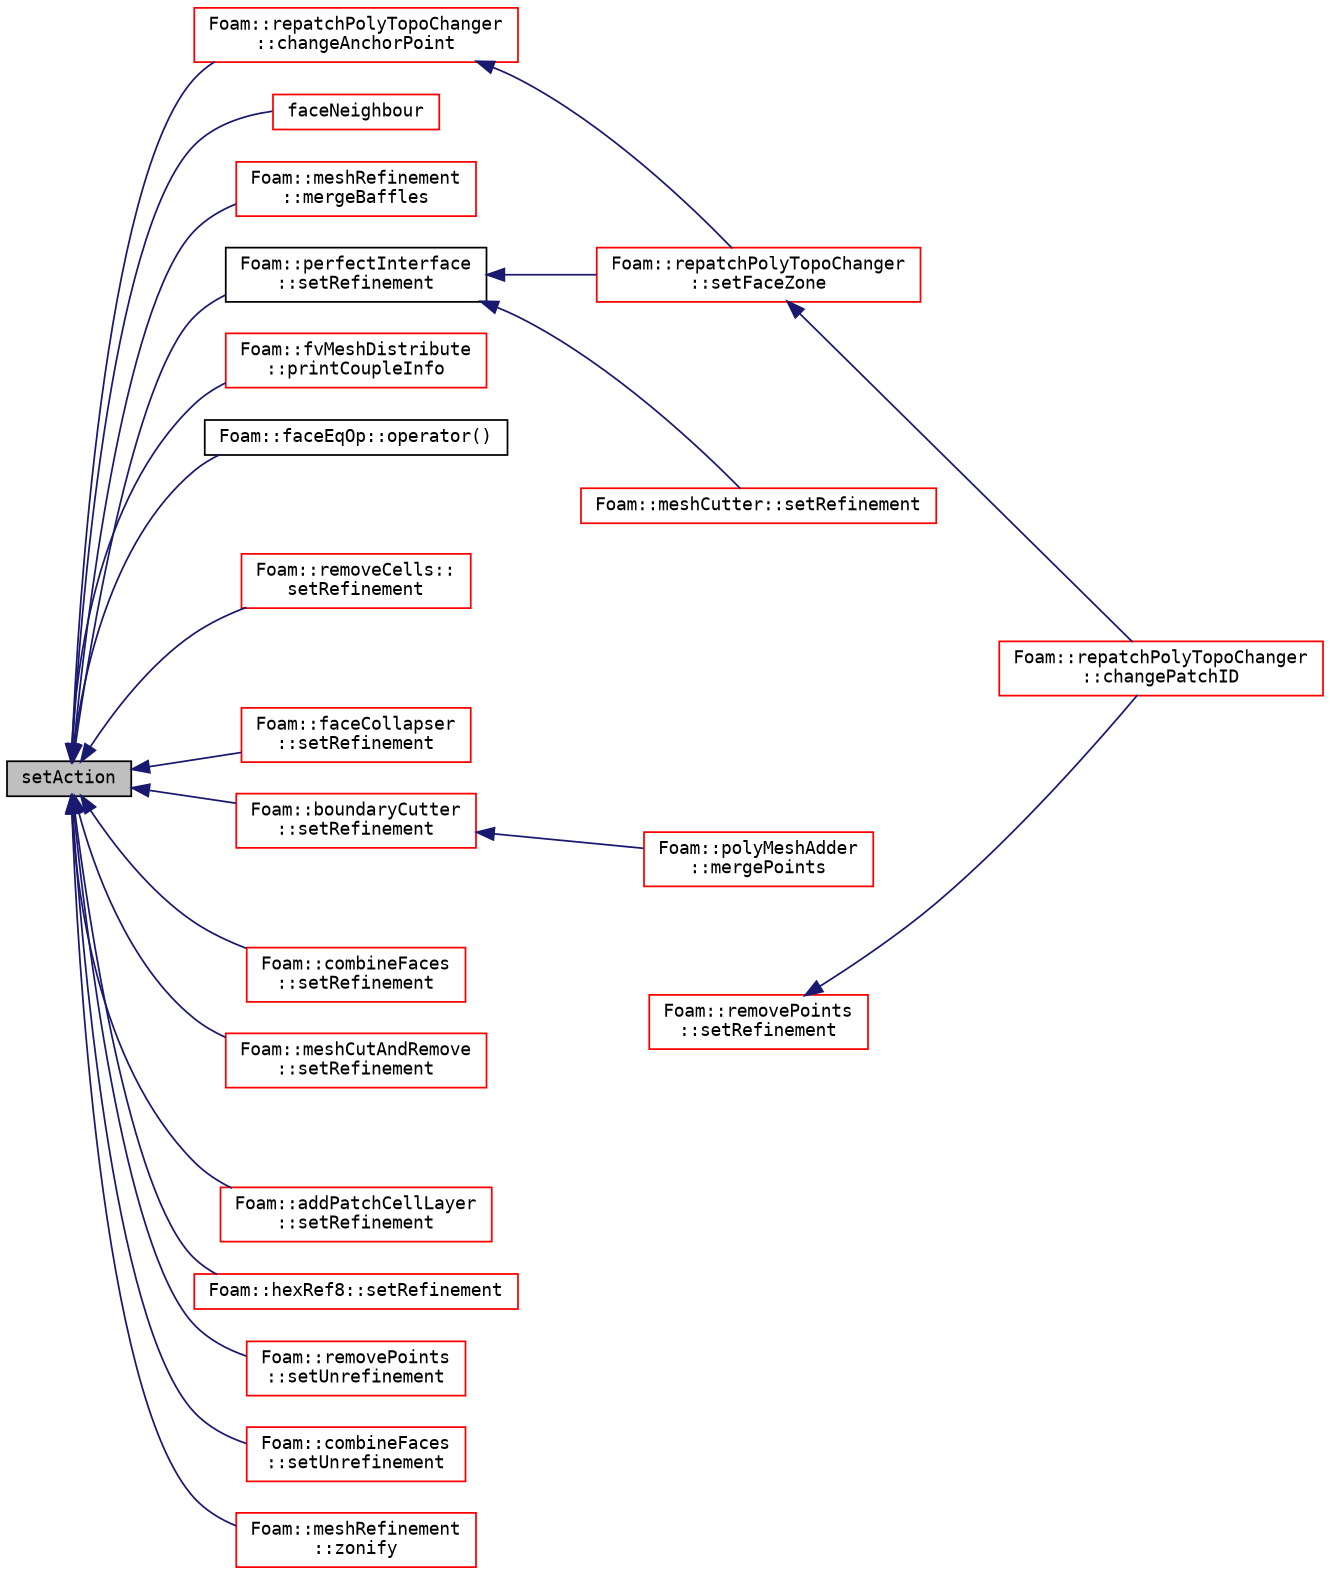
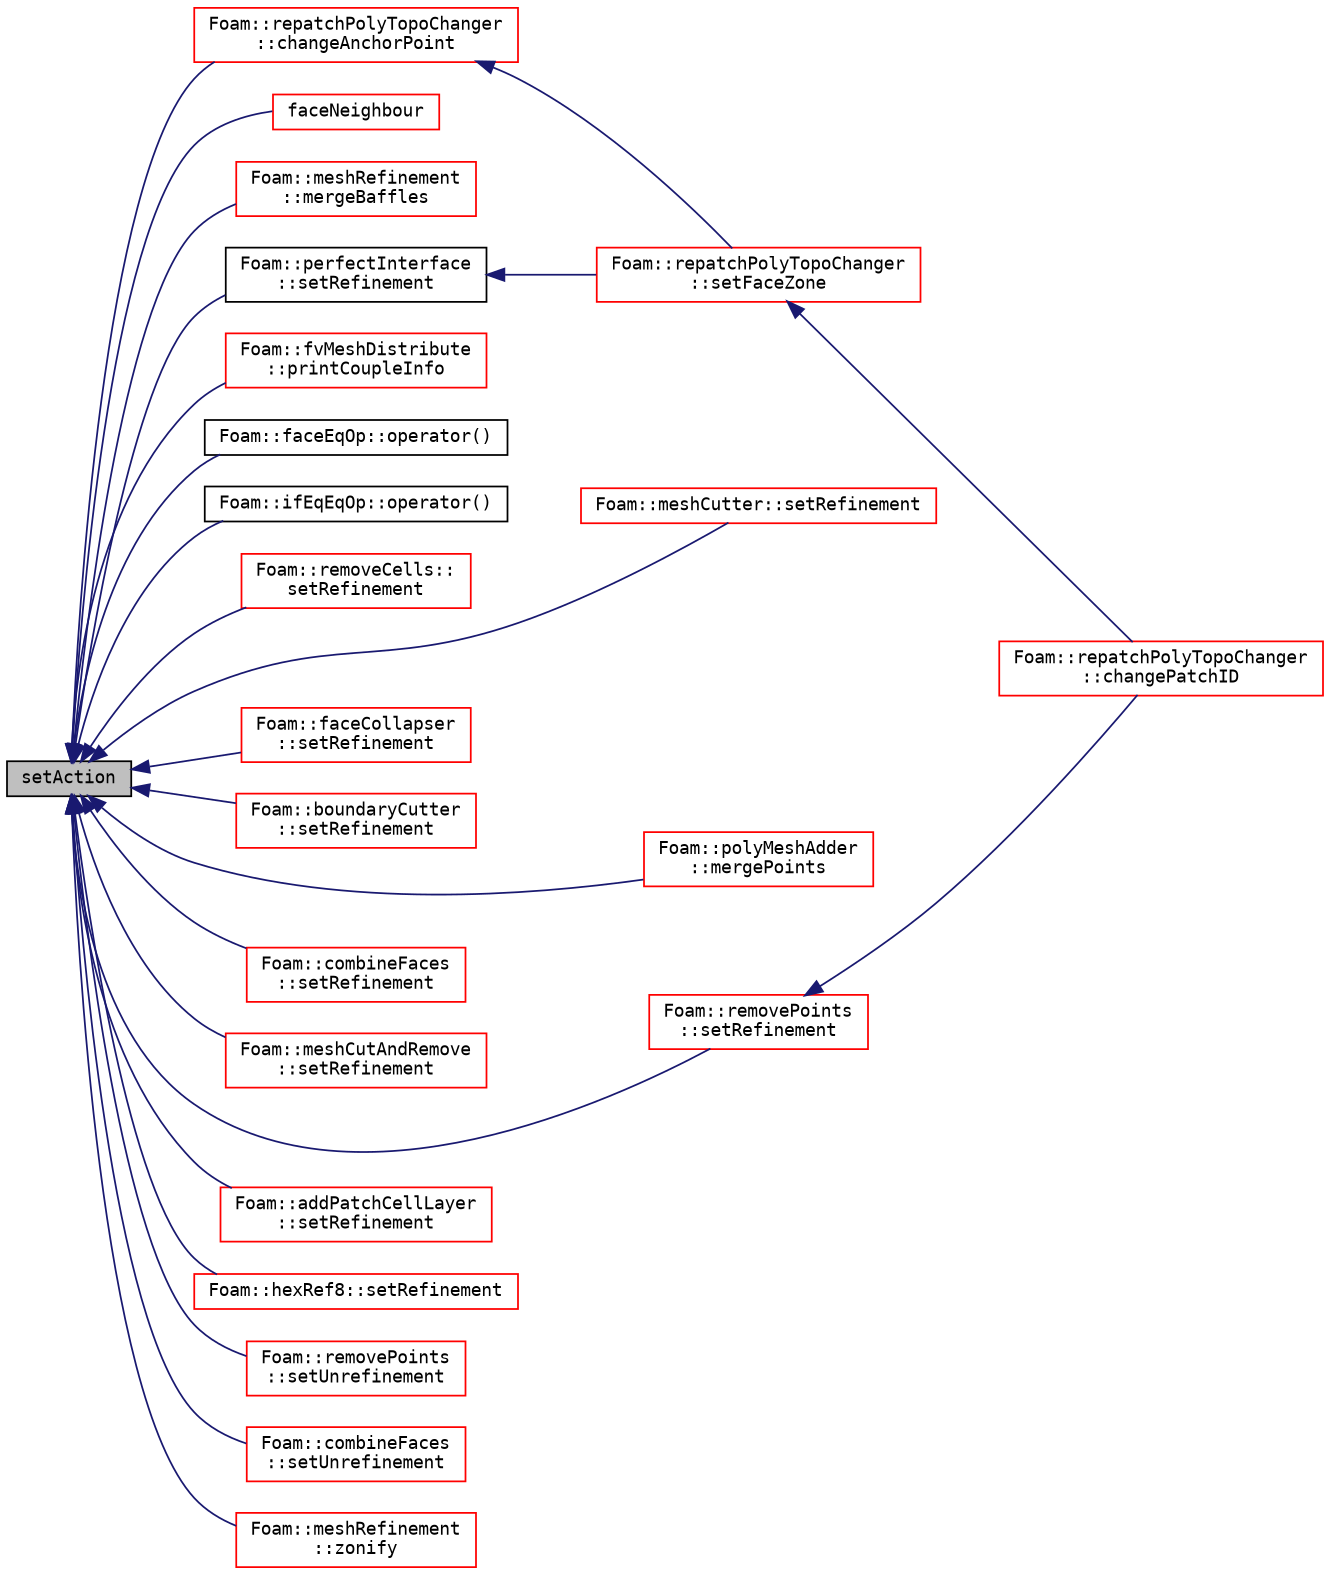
(627, 387) -> (417, 647)
none -> (356, 504)
(569, 841) -> (364, 892)
none -> (295, 1144)
